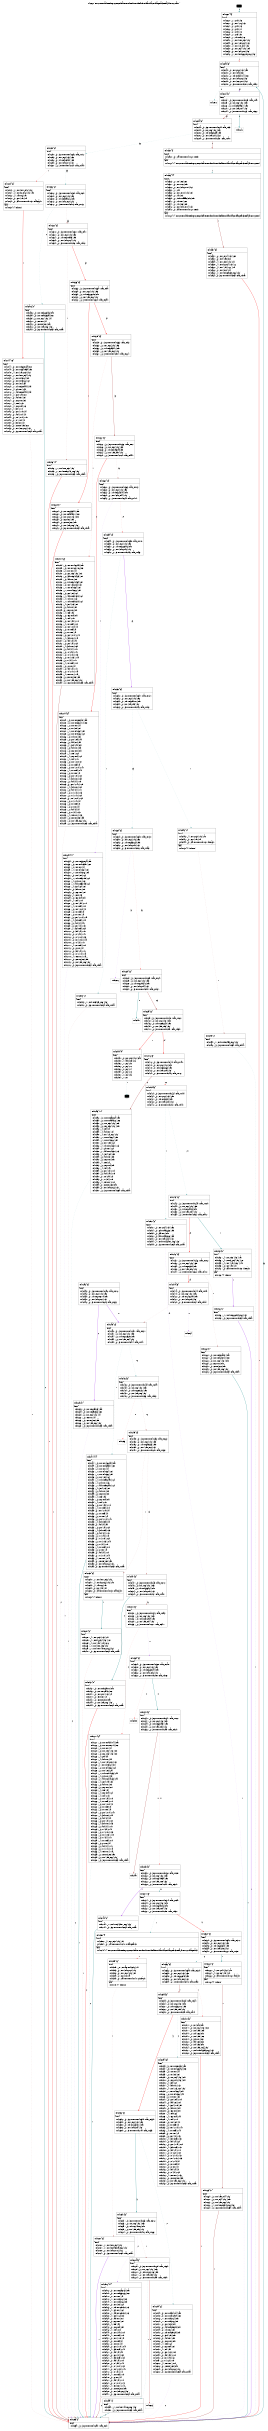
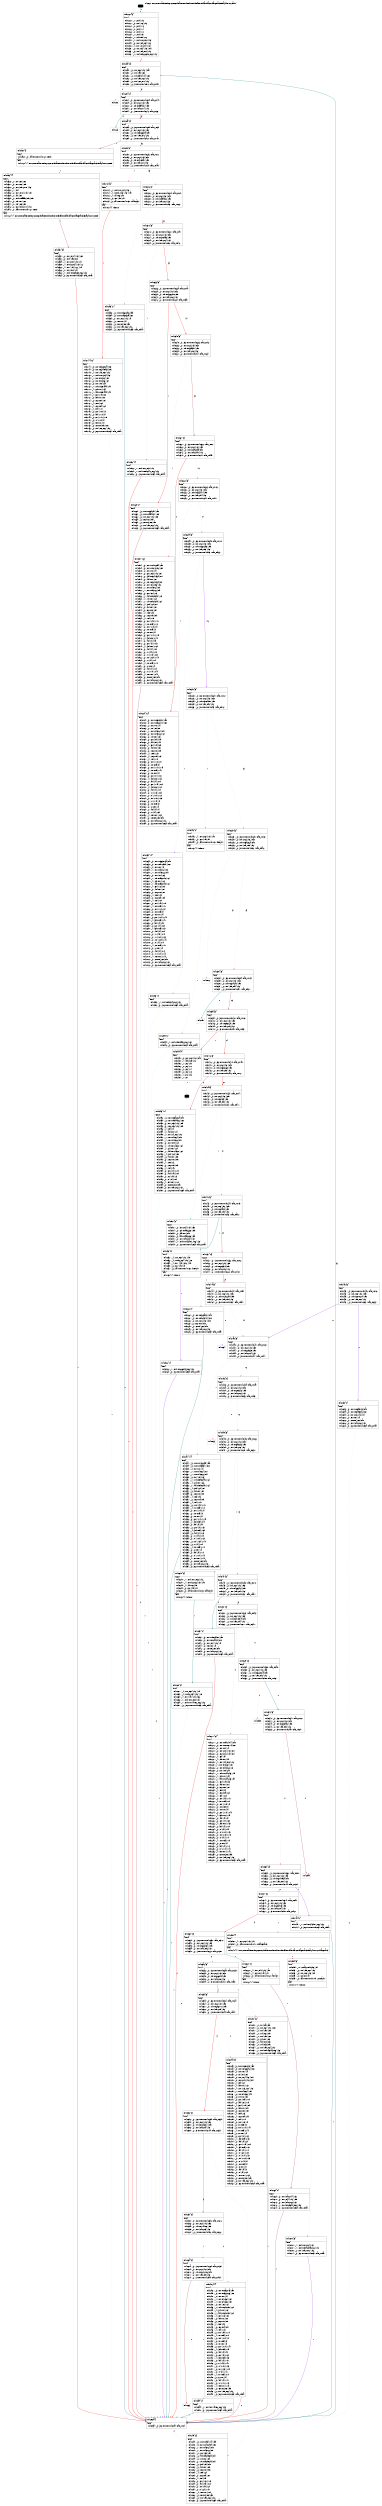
(165, 1080) -> (223, 1080)
(153, 2414) -> (179, 2437)
